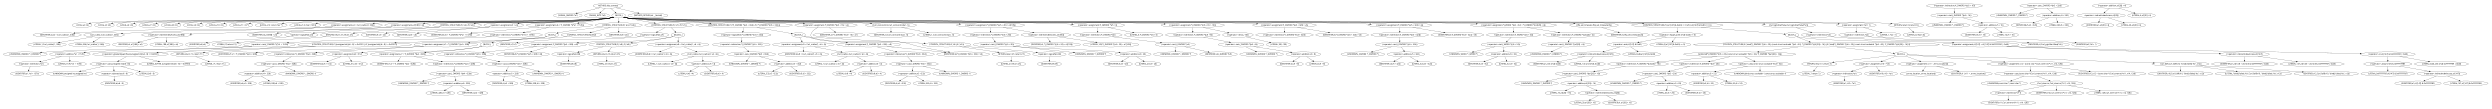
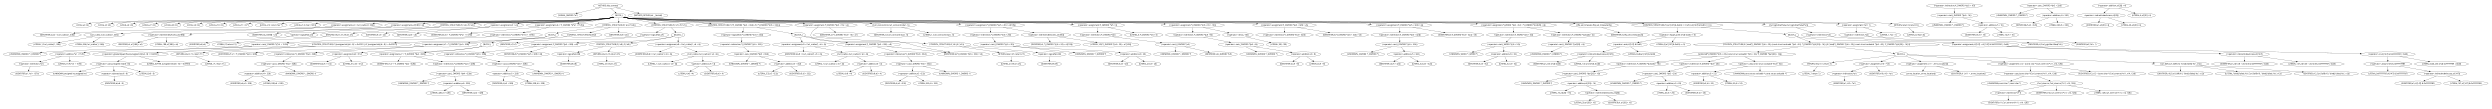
(597, 15) -> none
(1760, 74) -> (1760, 74)
